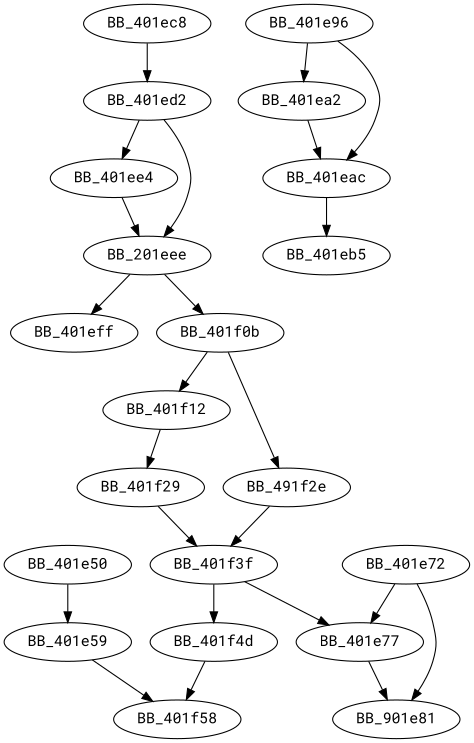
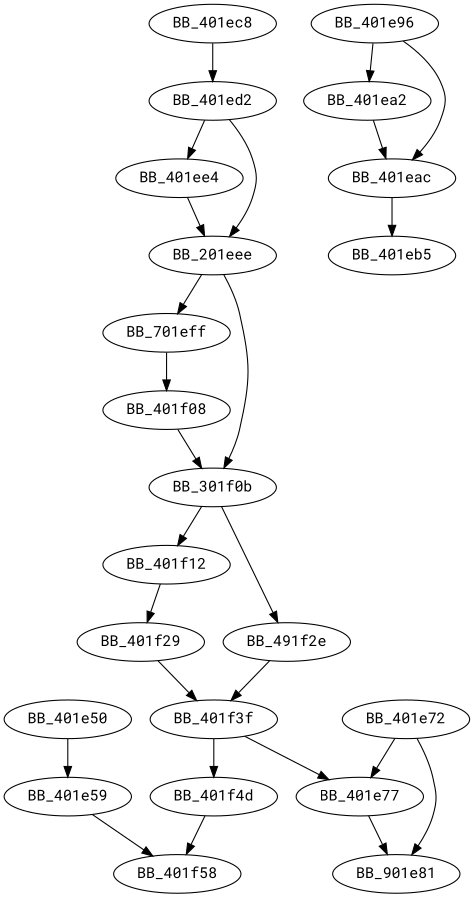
(74, 333) -> (167, 333)
(220, 333) -> (213, 487)
none -> (167, 410)
